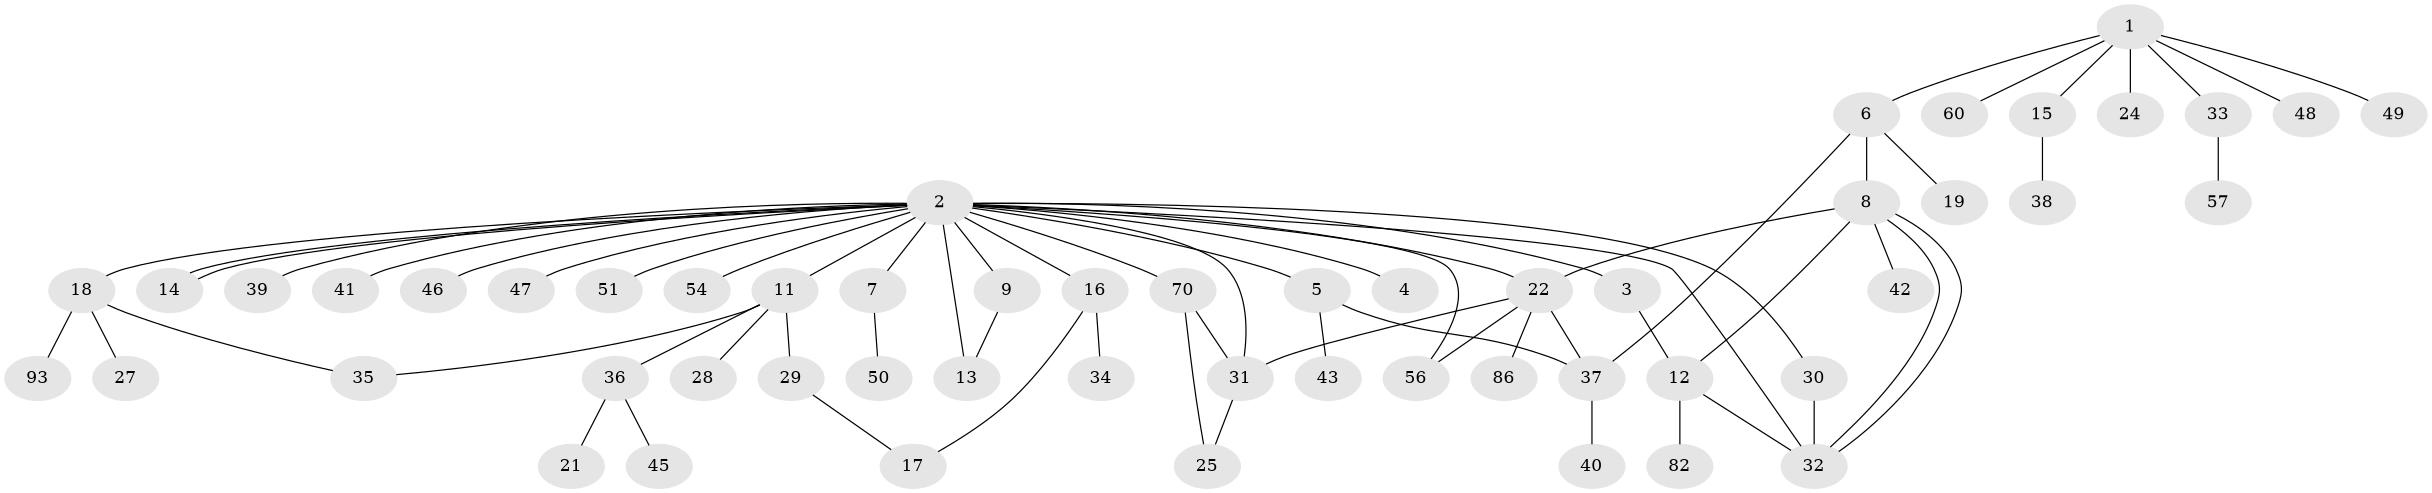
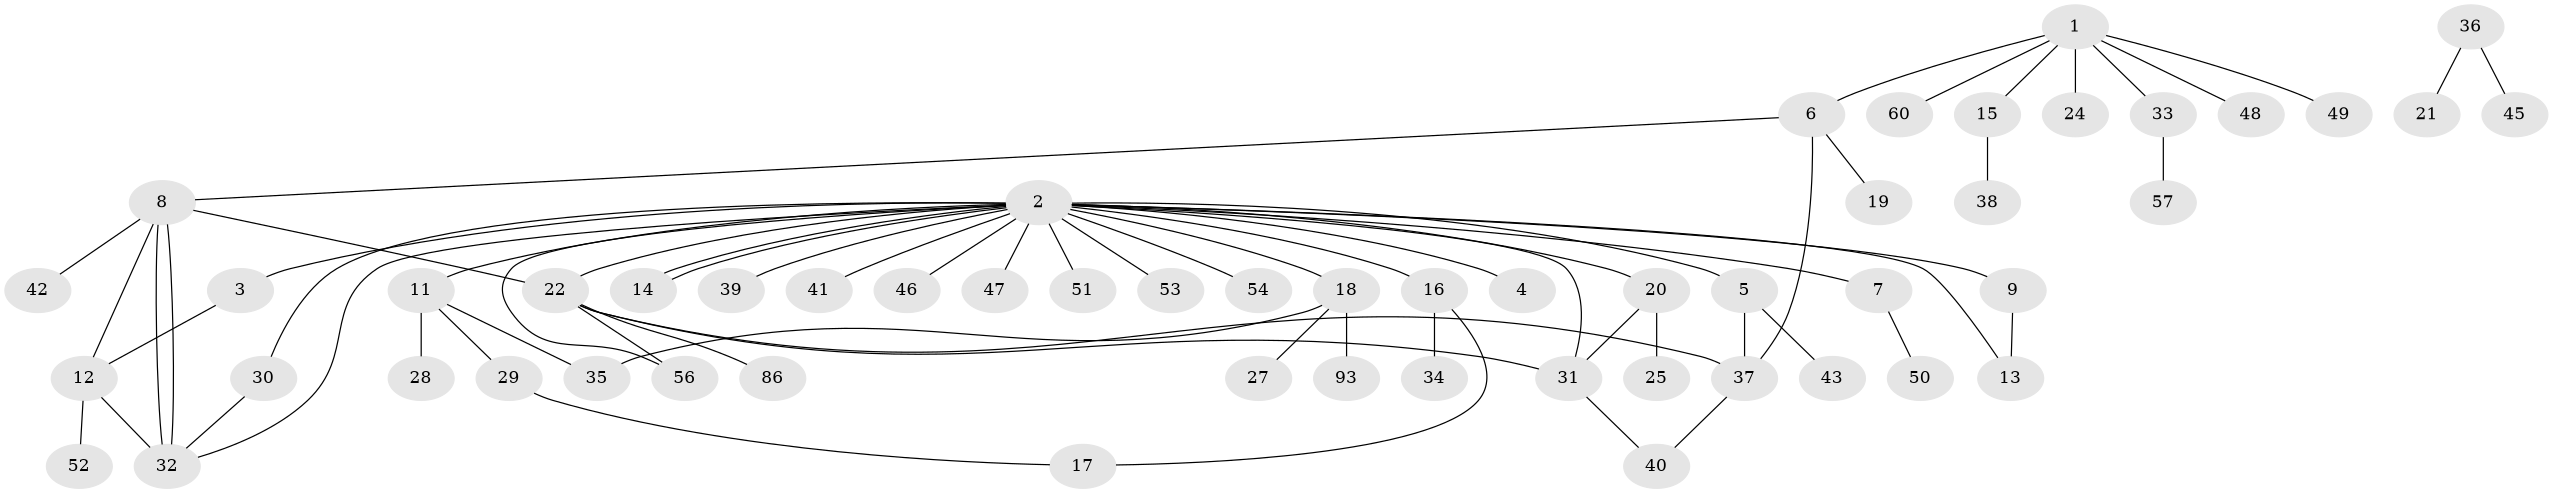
none -> (1171, 291)
(1183, 291) -> (1657, 291)
(700, 334) -> none
(1224, 422) -> (1613, 422)
(1680, 466) -> (79, 466)
